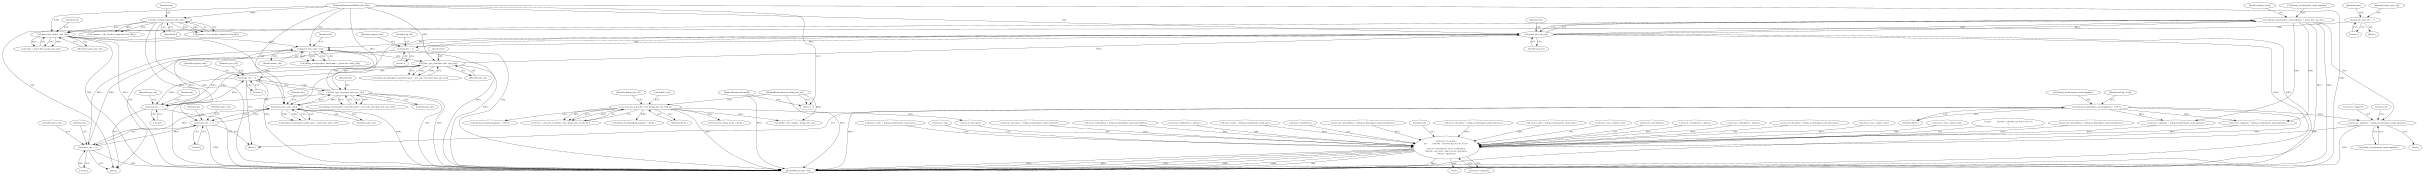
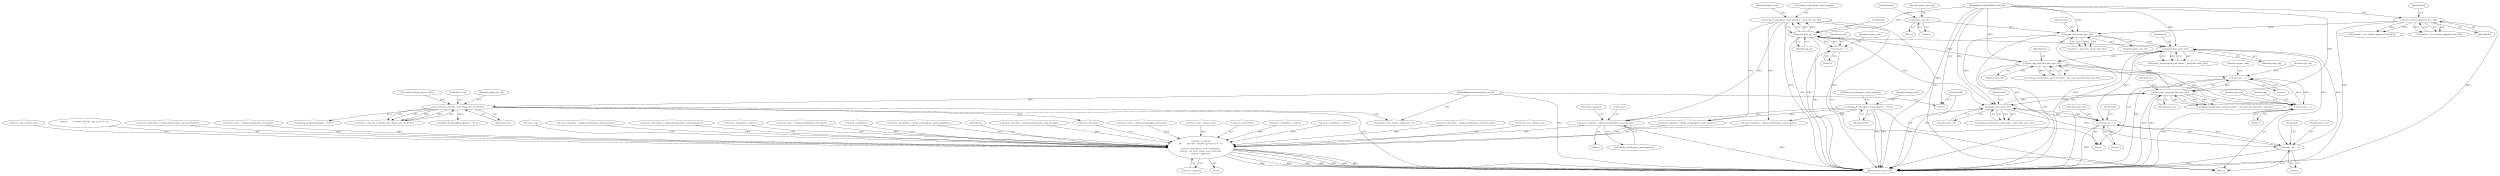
(737, 92) -> (1956, 92)
(696, 112) -> (437, 99)
